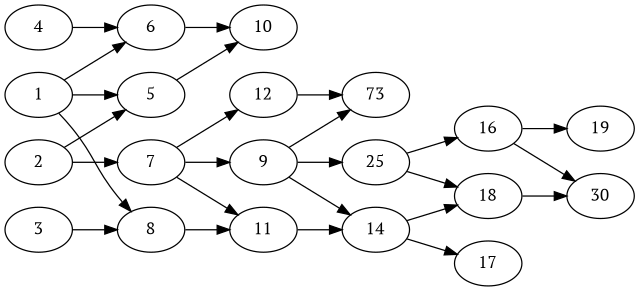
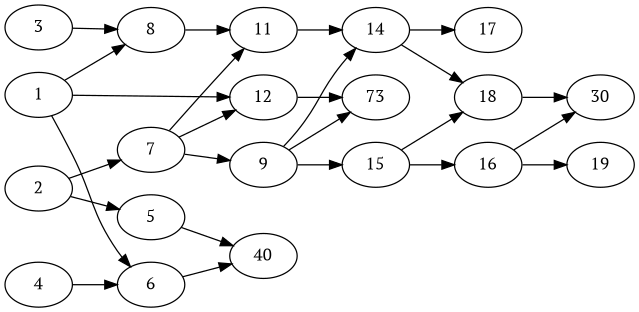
(263, 27) -> (263, 256)
(89, 95) -> (145, 96)
(376, 162) -> (376, 165)
